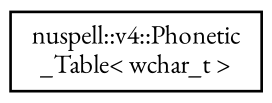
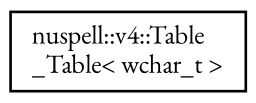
(136, 52) -> (128, 52)
